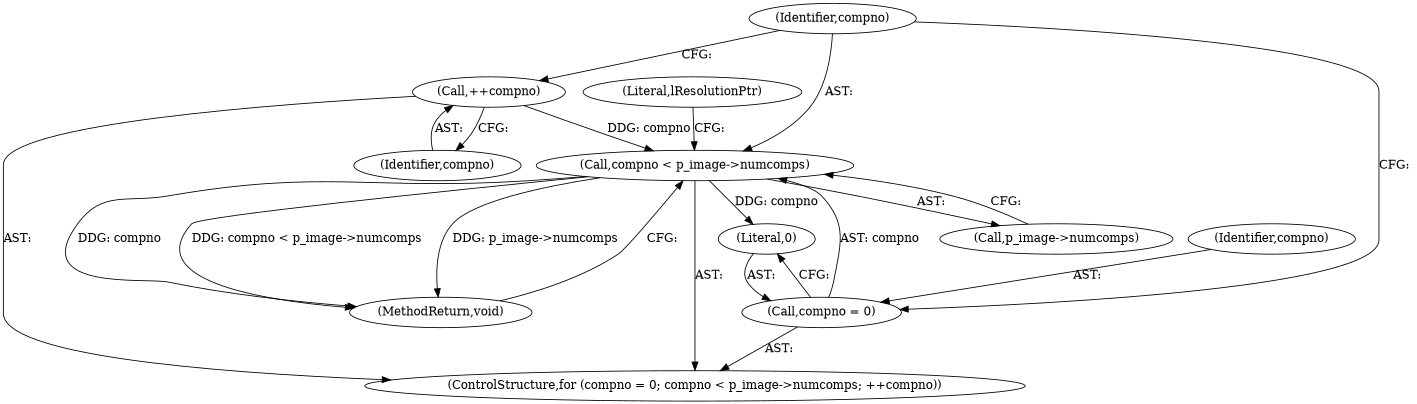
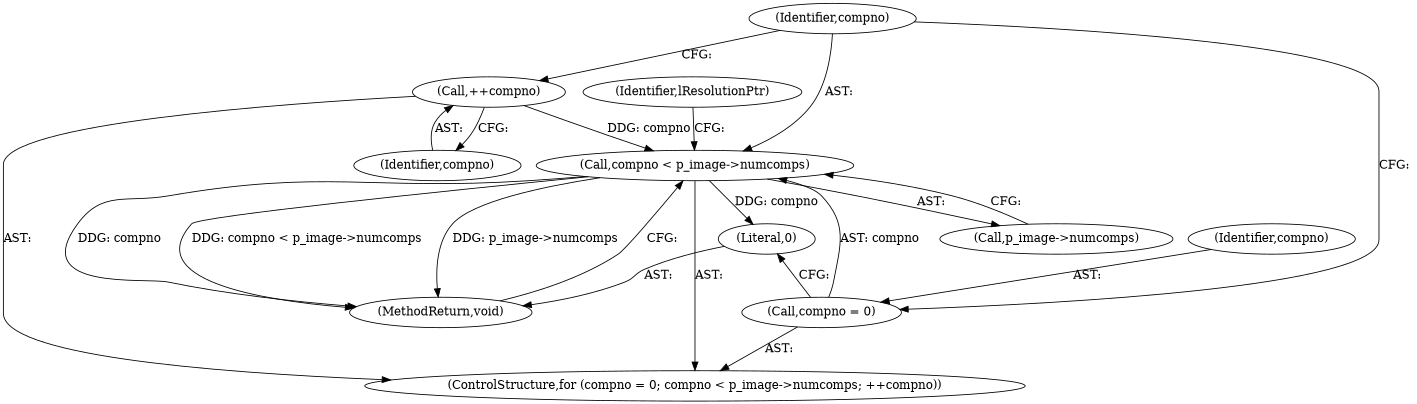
(692, 92) -> (692, 92)
(745, 278) -> (629, 280)
